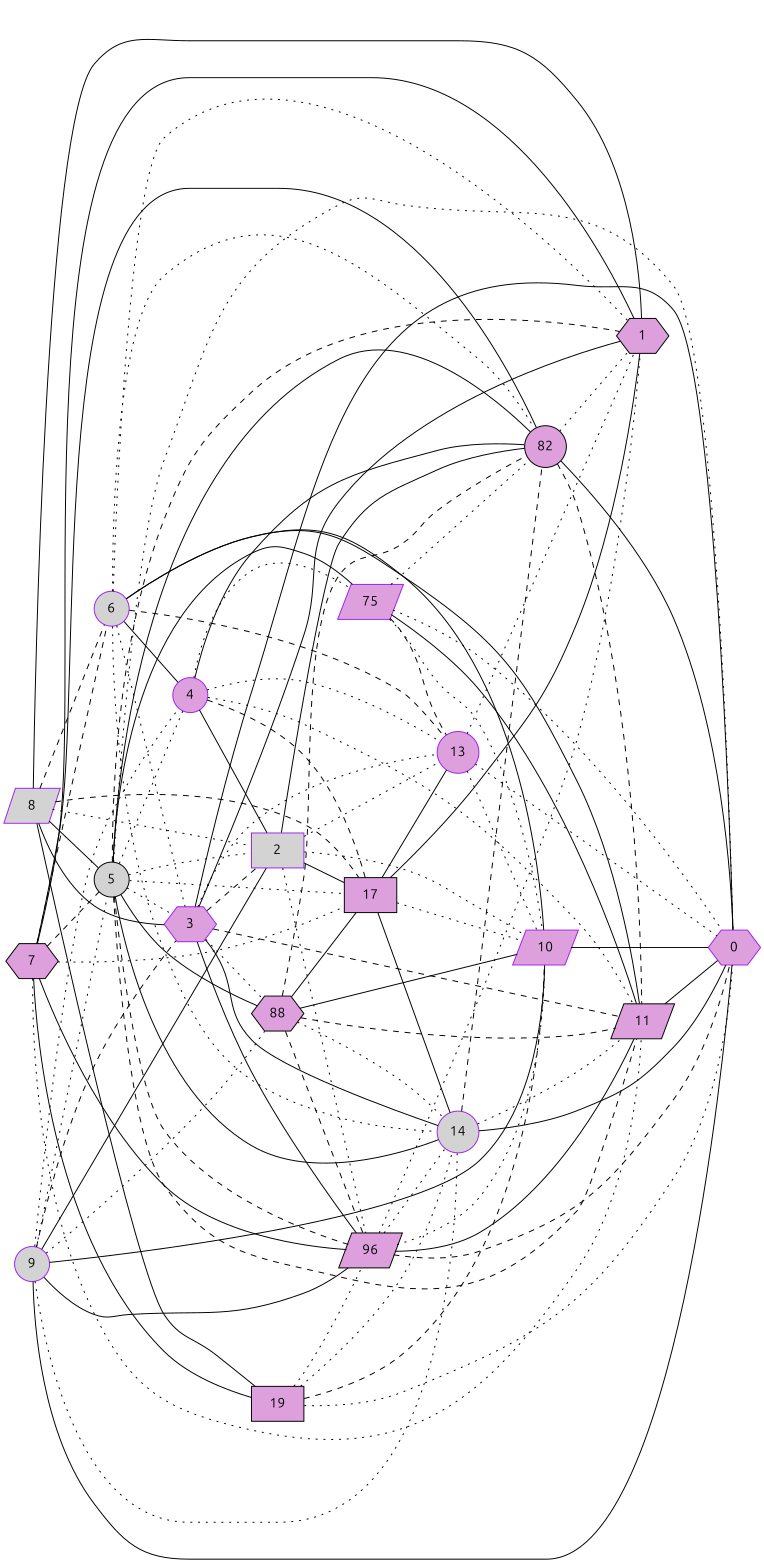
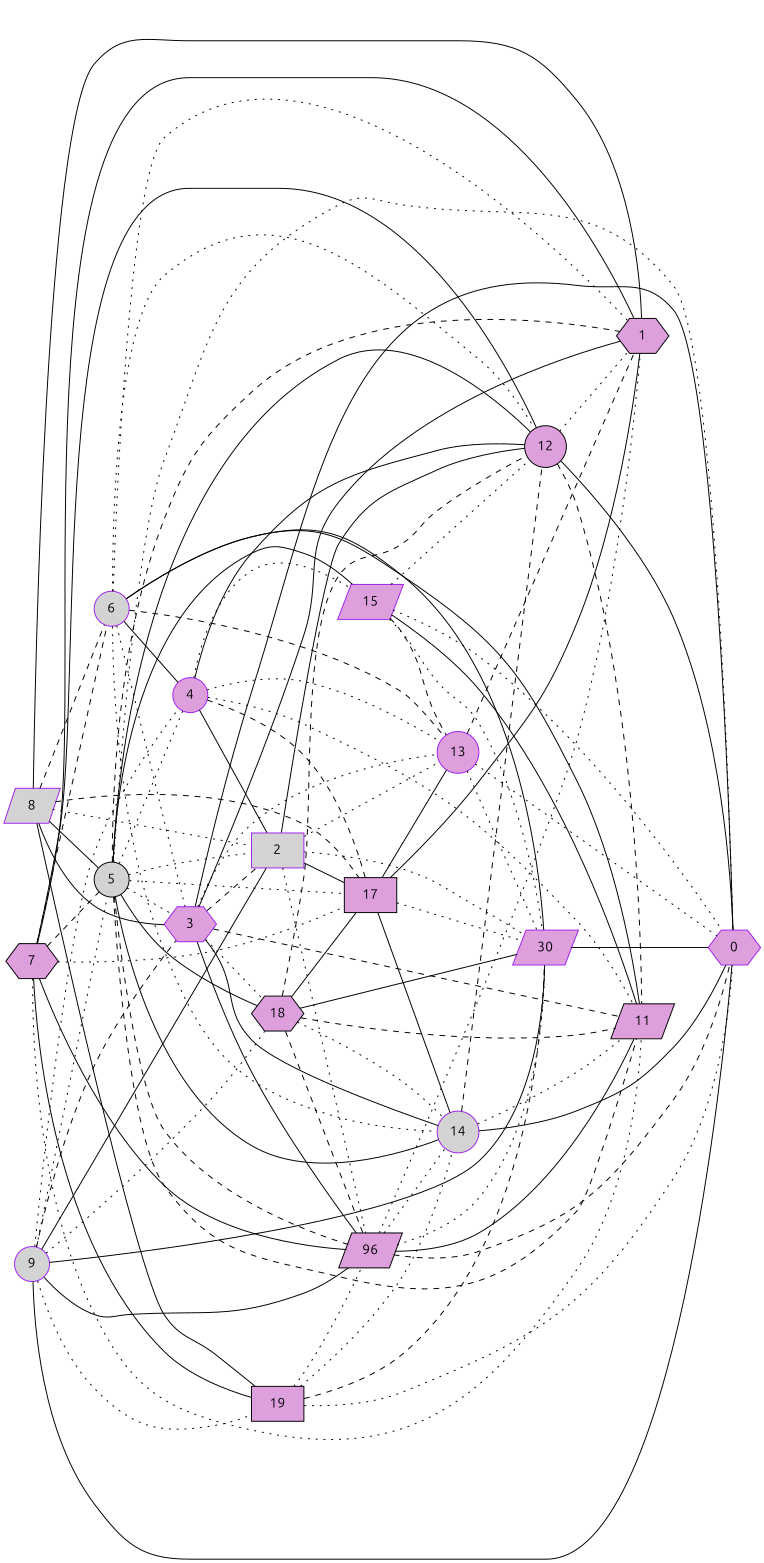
(546, 447) -> (546, 447)
(551, 544) -> (551, 544)
(371, 602) -> (371, 602)
(546, 948) -> (546, 948)
(691, 982) -> none
(278, 1014) -> (278, 1014)
(303, 1517) -> (112, 1405)
